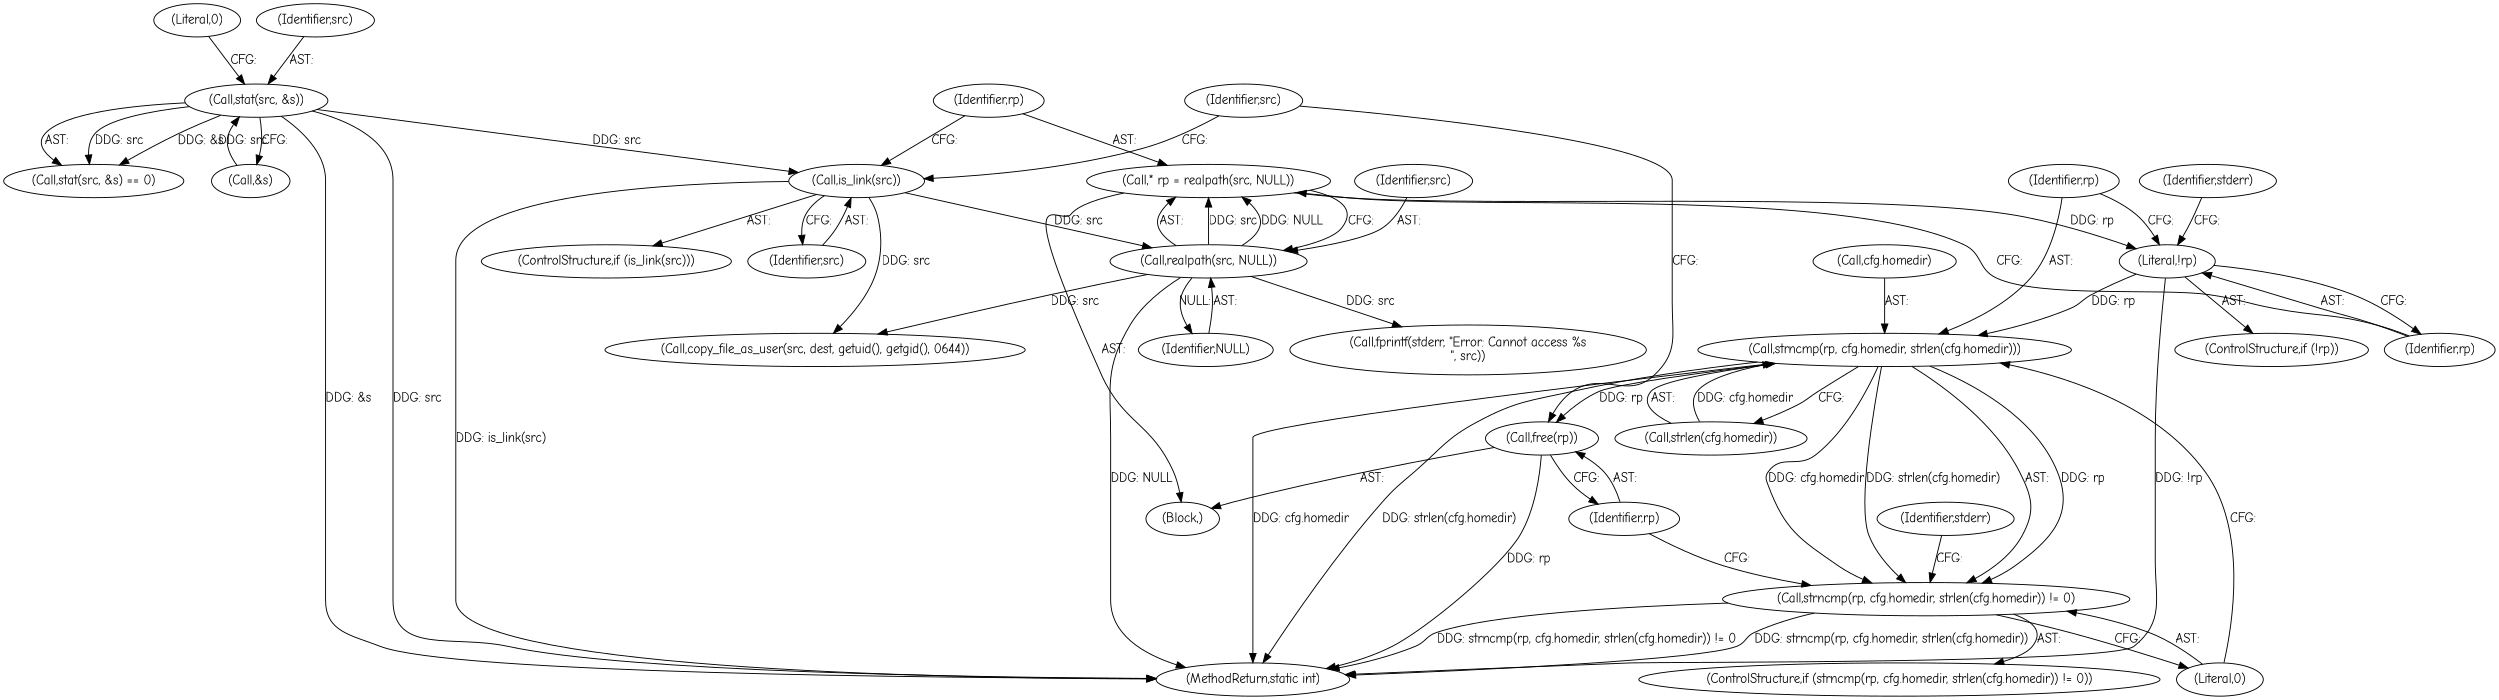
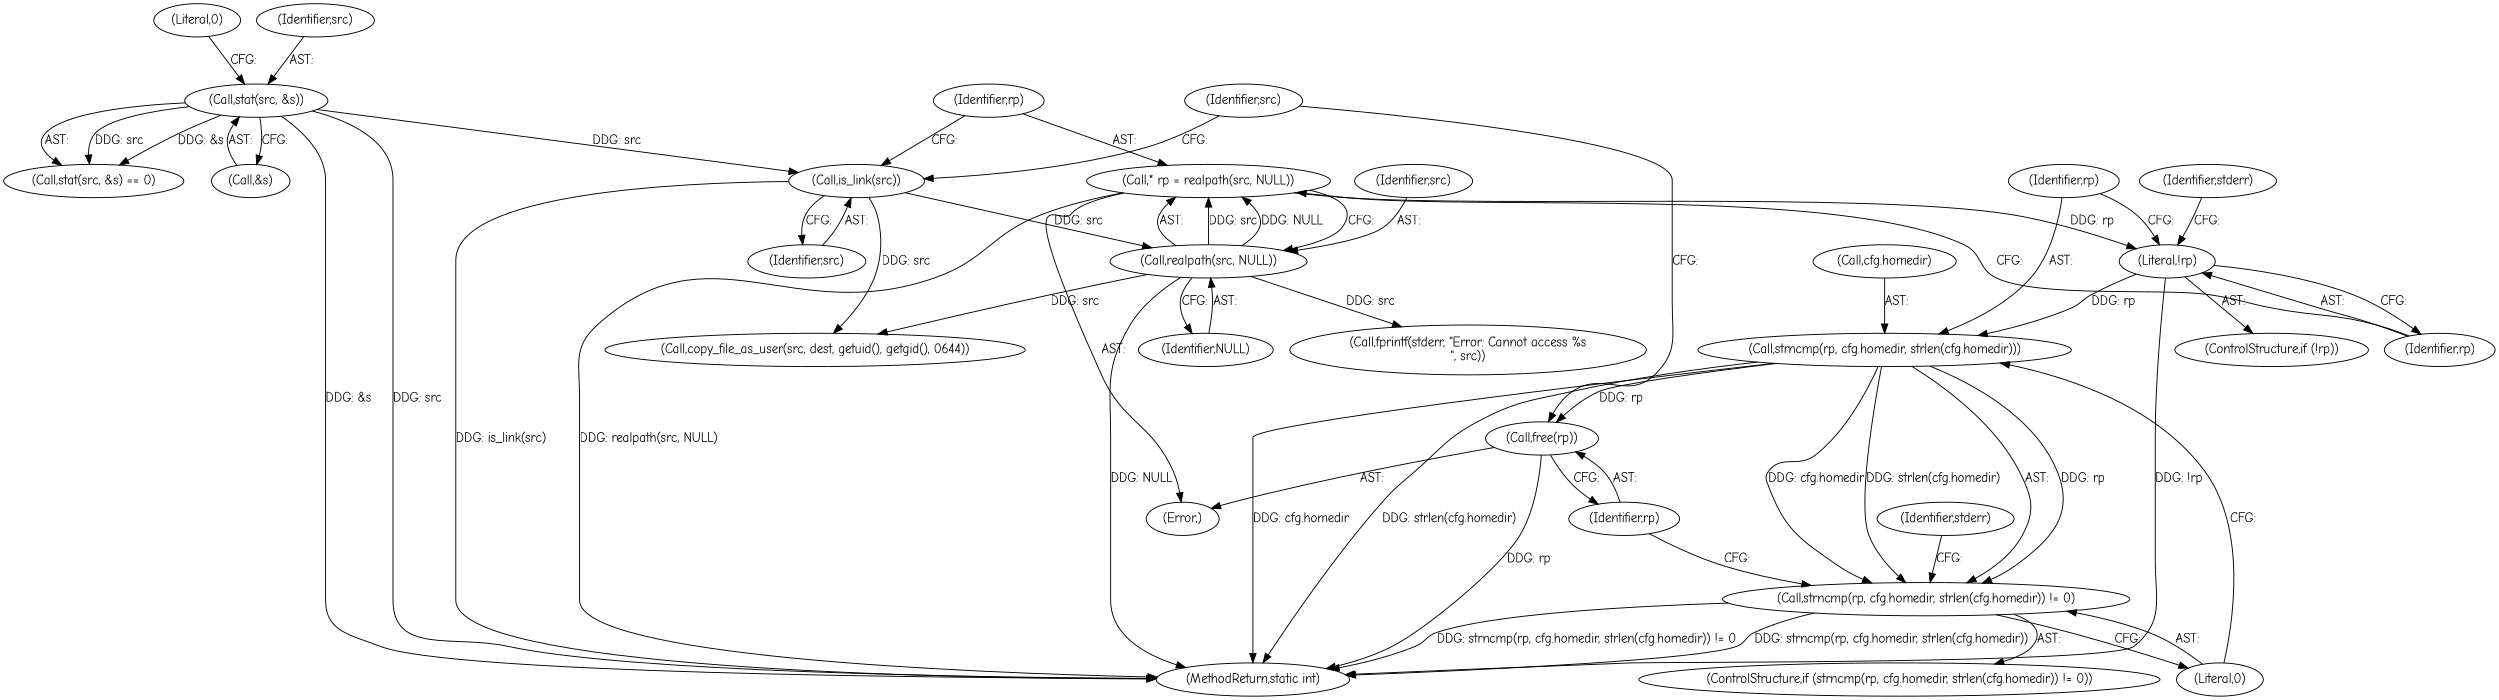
(243, 141) -> (243, 141)
(606, 261) -> none
(1197, 302) -> (1197, 302)
(1711, 438) -> none
none -> (580, 470)
(1183, 519) -> (1183, 519)
